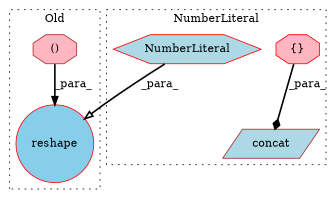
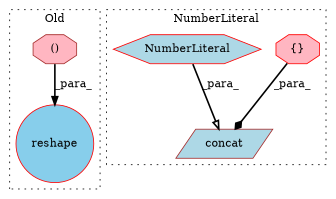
(128, 88) -> (204, 93)
